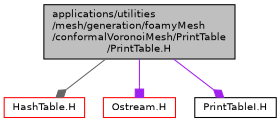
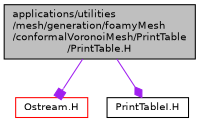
(44, 108) -> none
